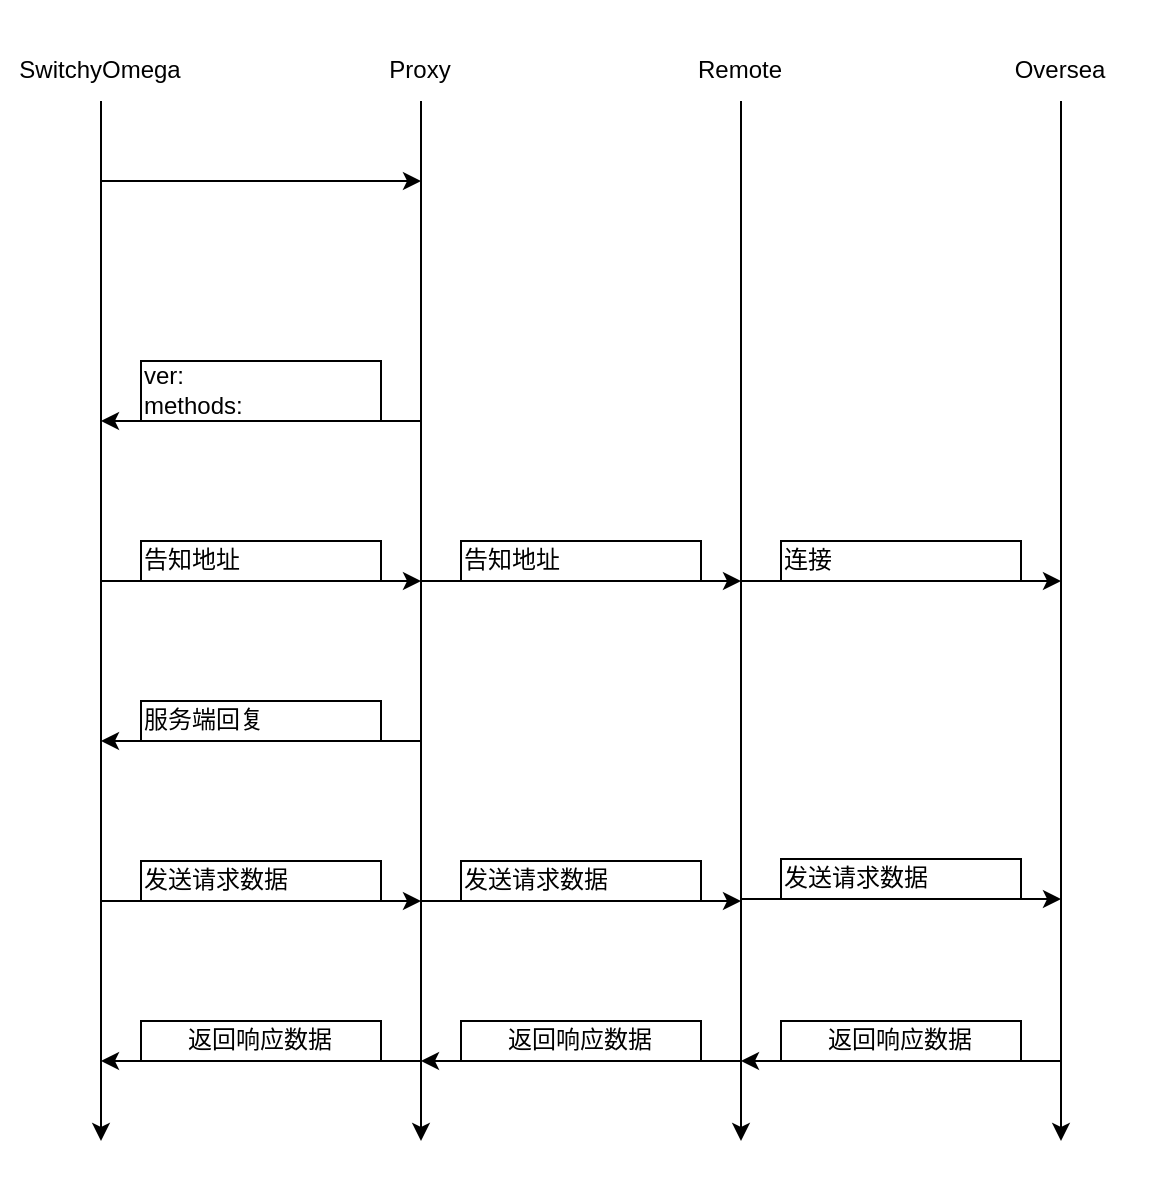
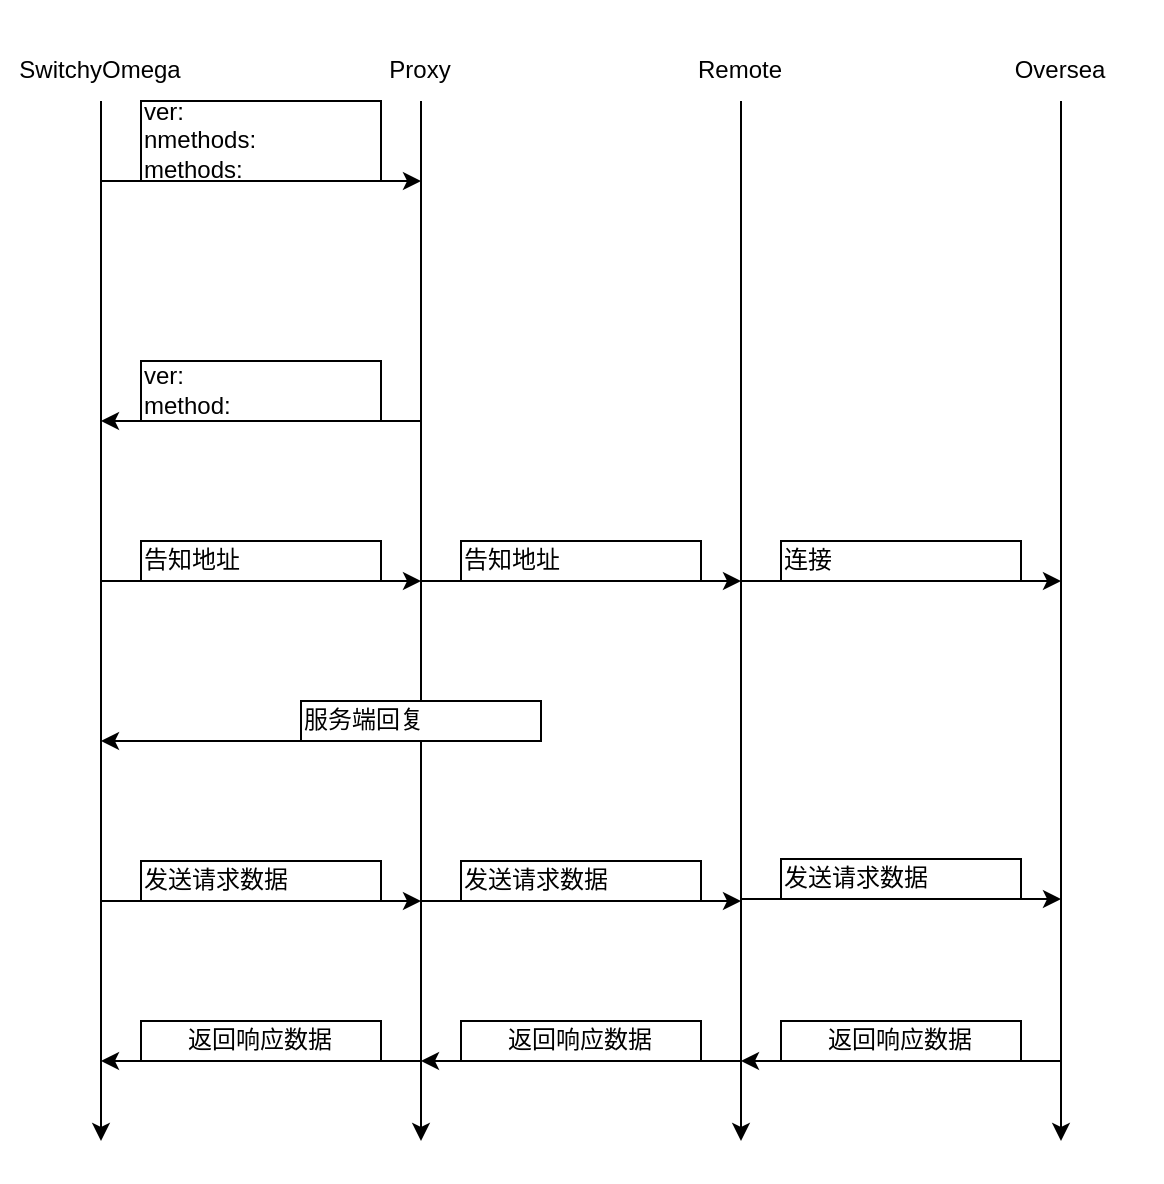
none -> (261, 141)
(196, 391) -> (189, 391)
(261, 721) -> (421, 721)
